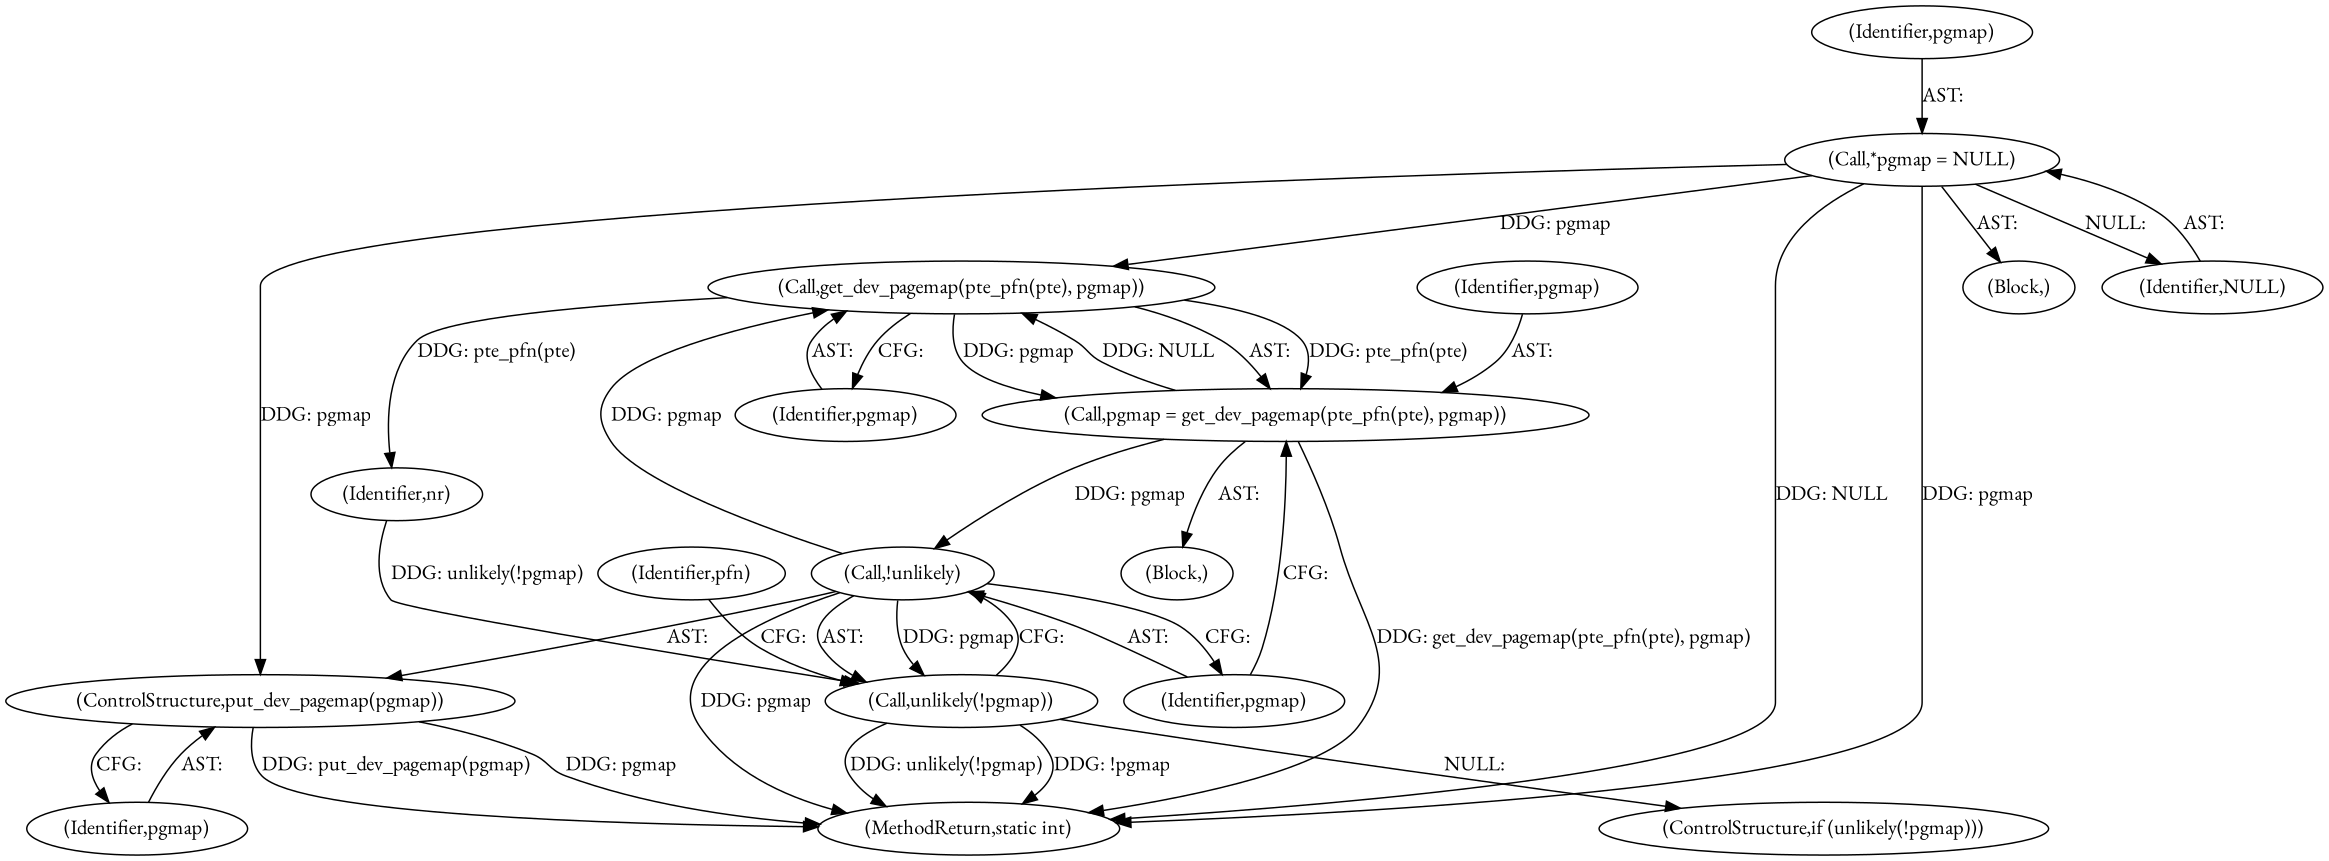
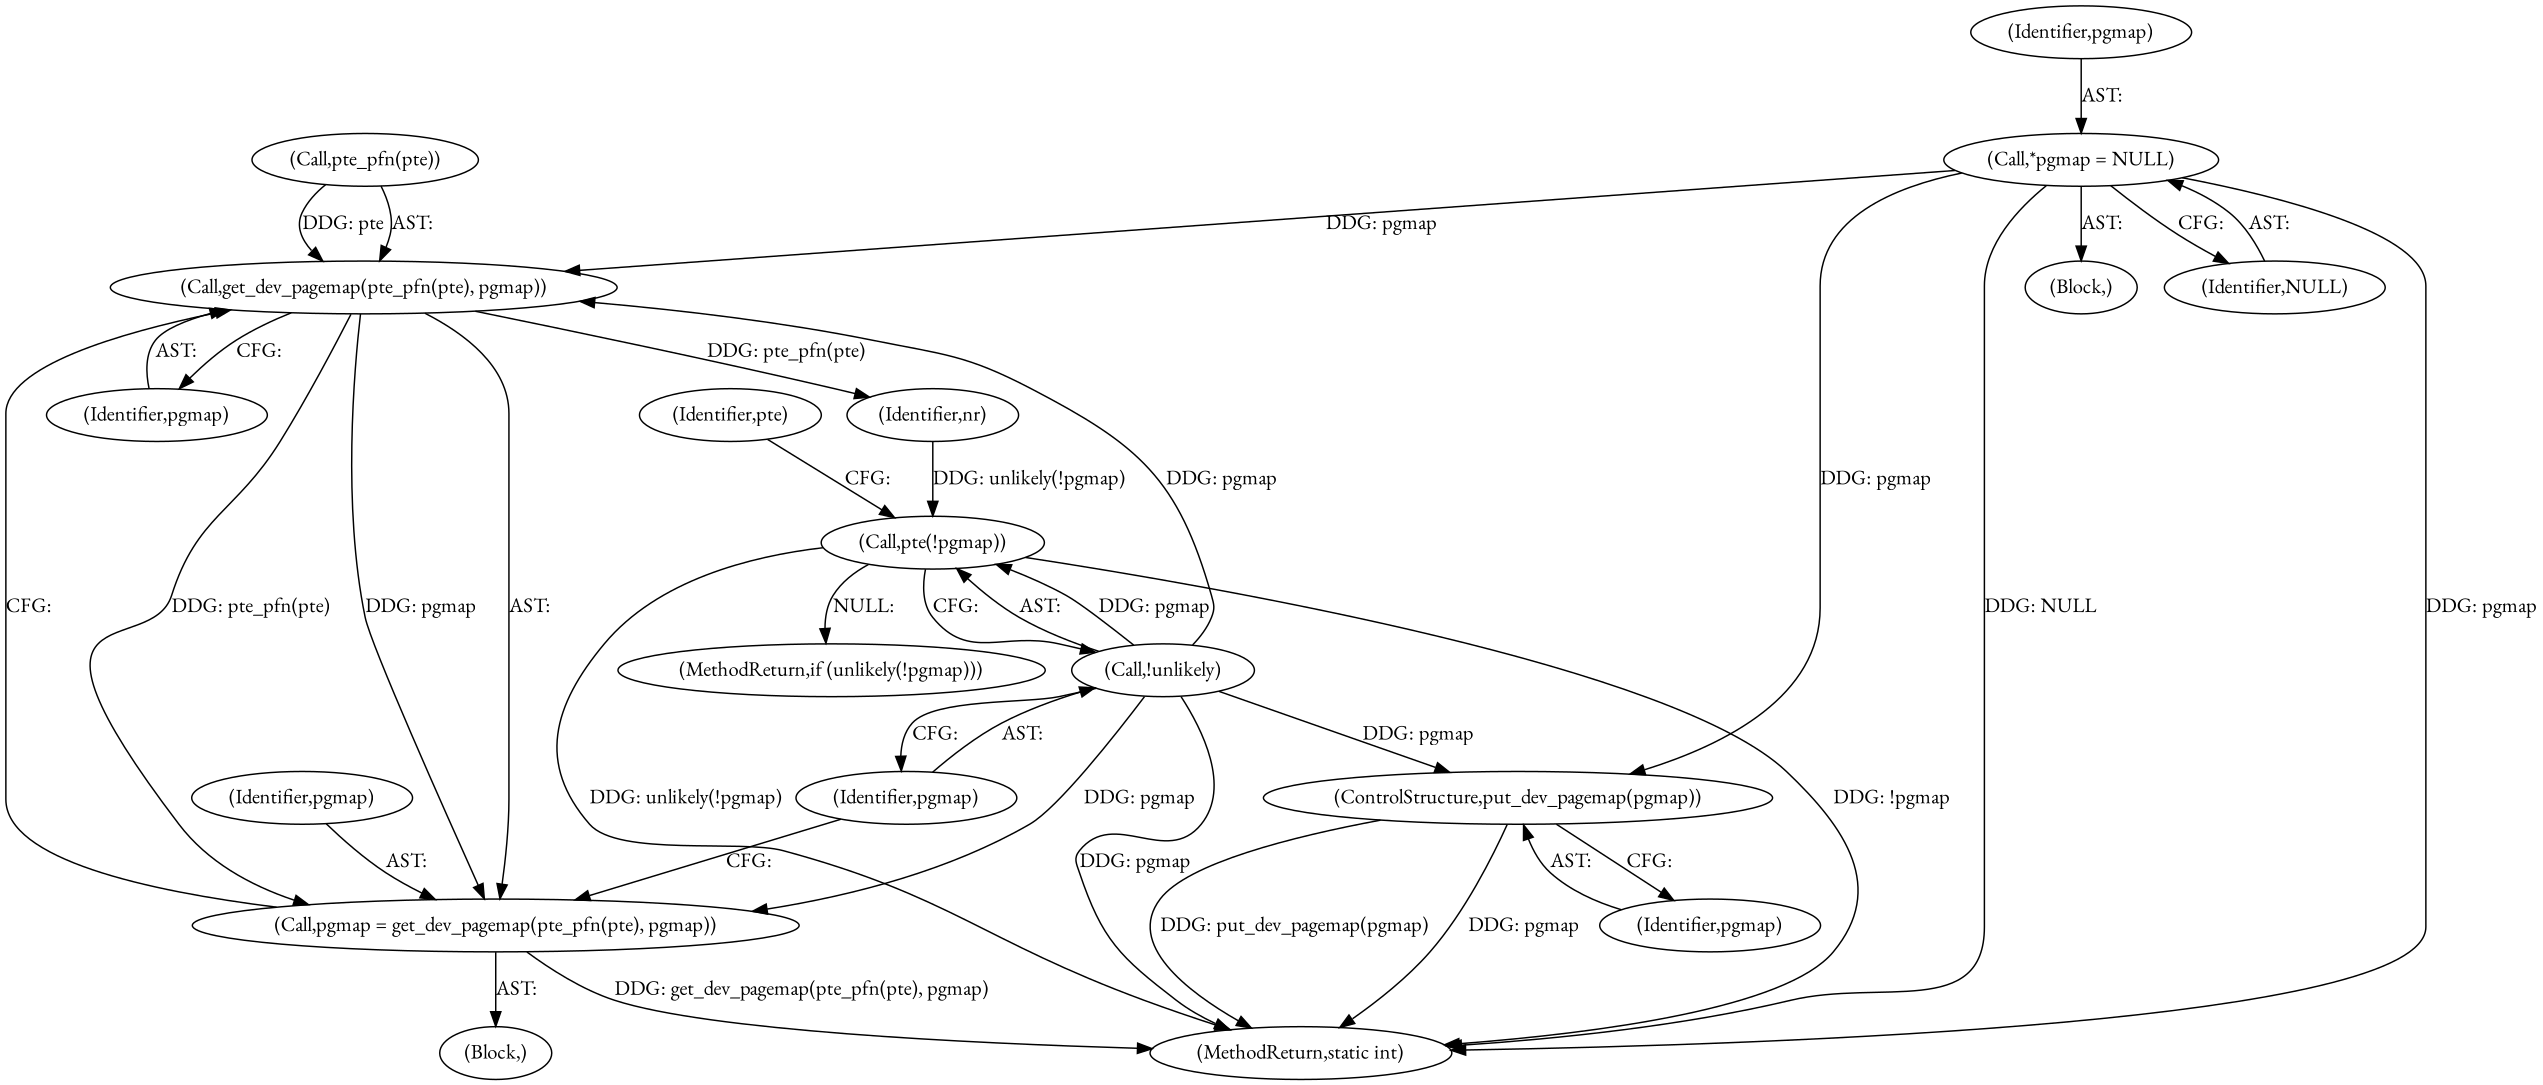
none -> (365, 160)
(2119, 224) -> (2204, 224)
(1159, 351) -> (32, 606)
(1050, 479) -> (983, 848)
(692, 573) -> (730, 415)
(690, 637) -> (1418, 734)
(961, 701) -> (933, 543)
(1824, 829) -> (832, 670)
